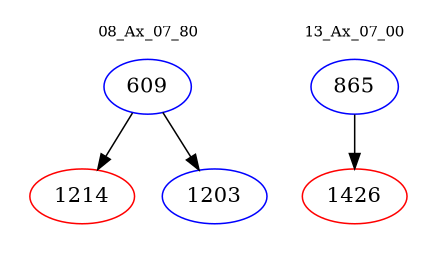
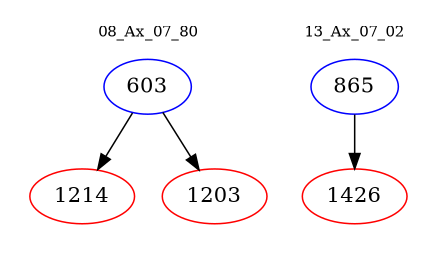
(355, 33) -> (355, 33)
(148, 87) -> (148, 87)
(215, 196) -> (215, 196)
